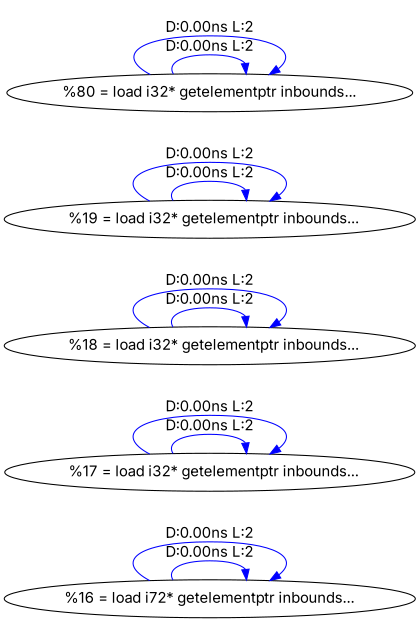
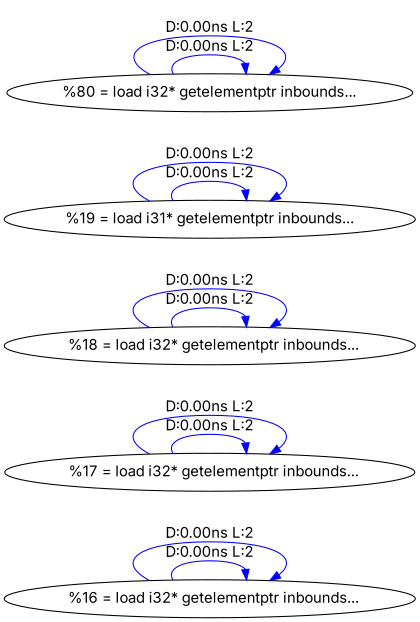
(210, 219) -> (210, 219)
(210, 599) -> (210, 599)
